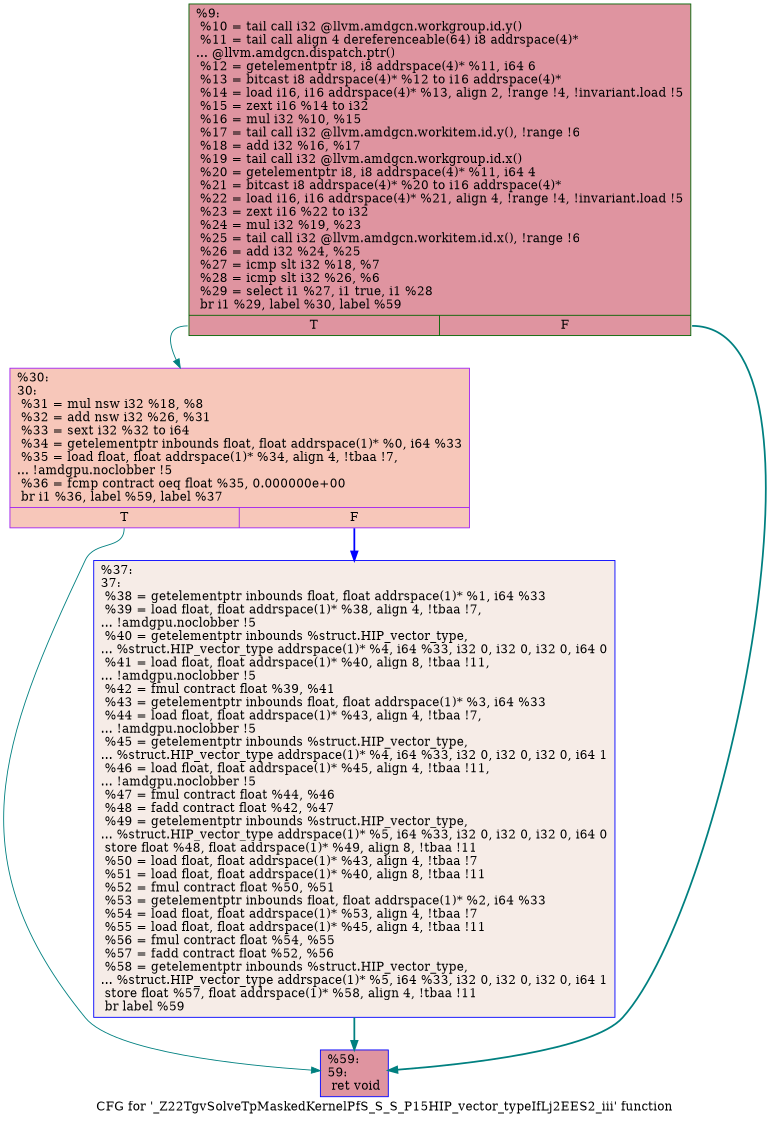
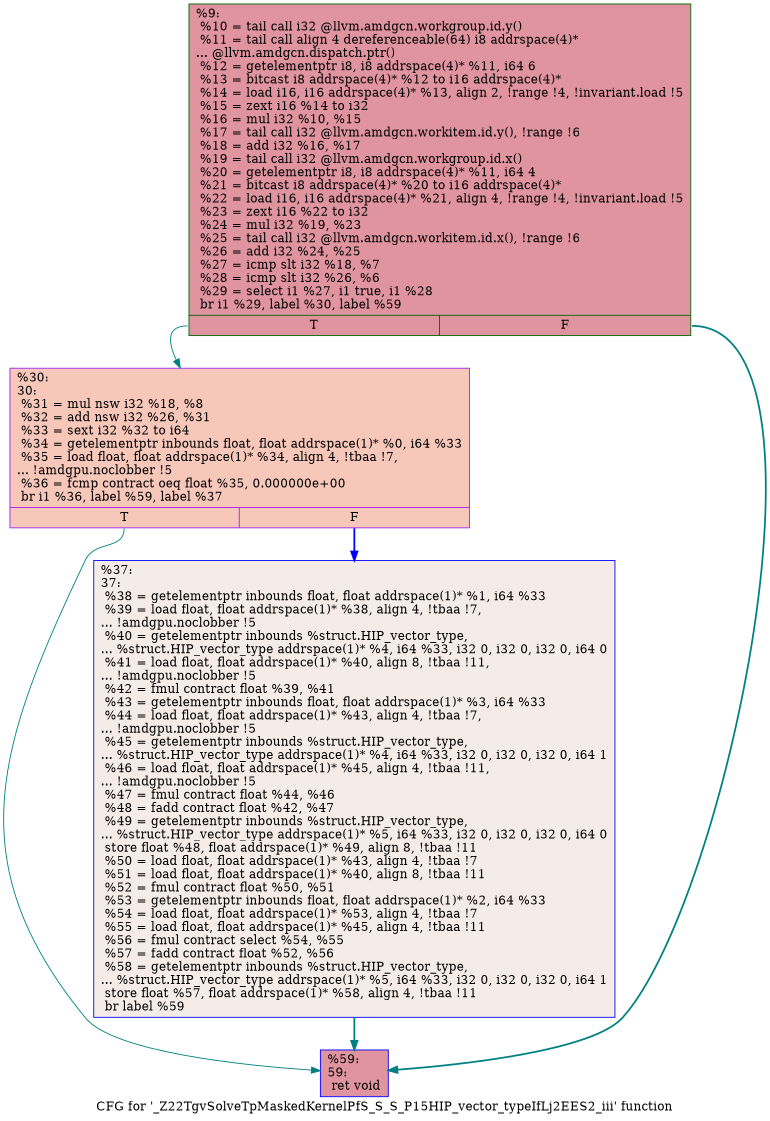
(218, 941) -> (223, 941)
